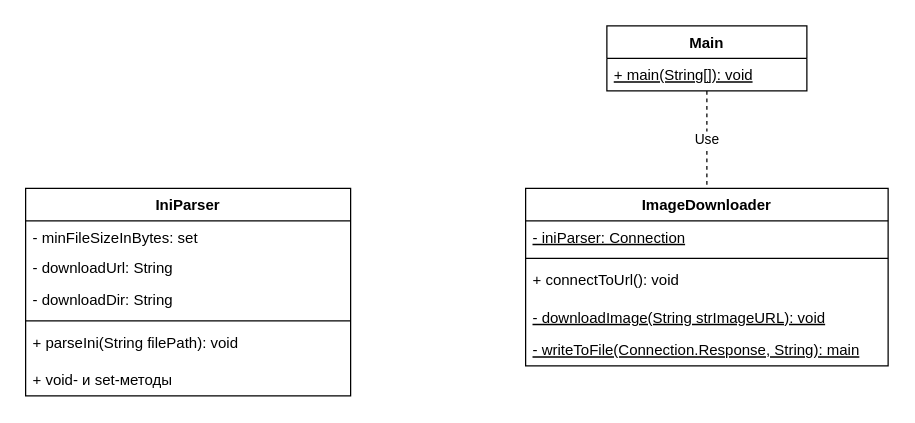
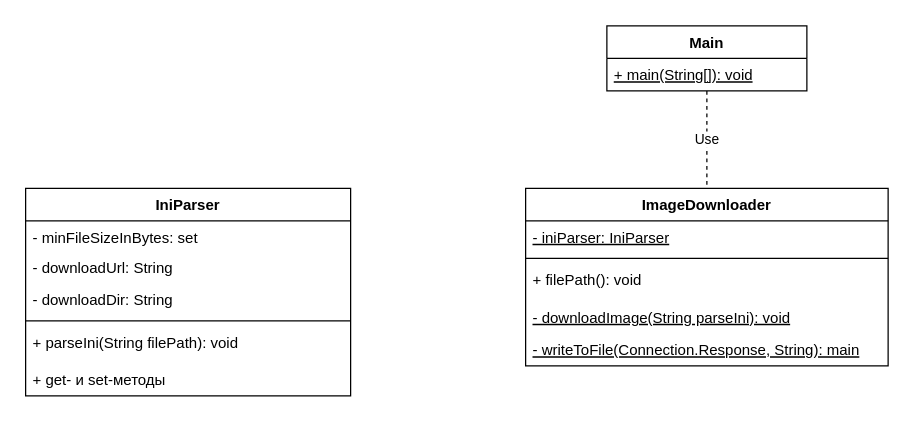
(617, 238) -> (613, 238)
(615, 280) -> (596, 280)
(691, 318) -> (677, 318)
(109, 380) -> (106, 380)
